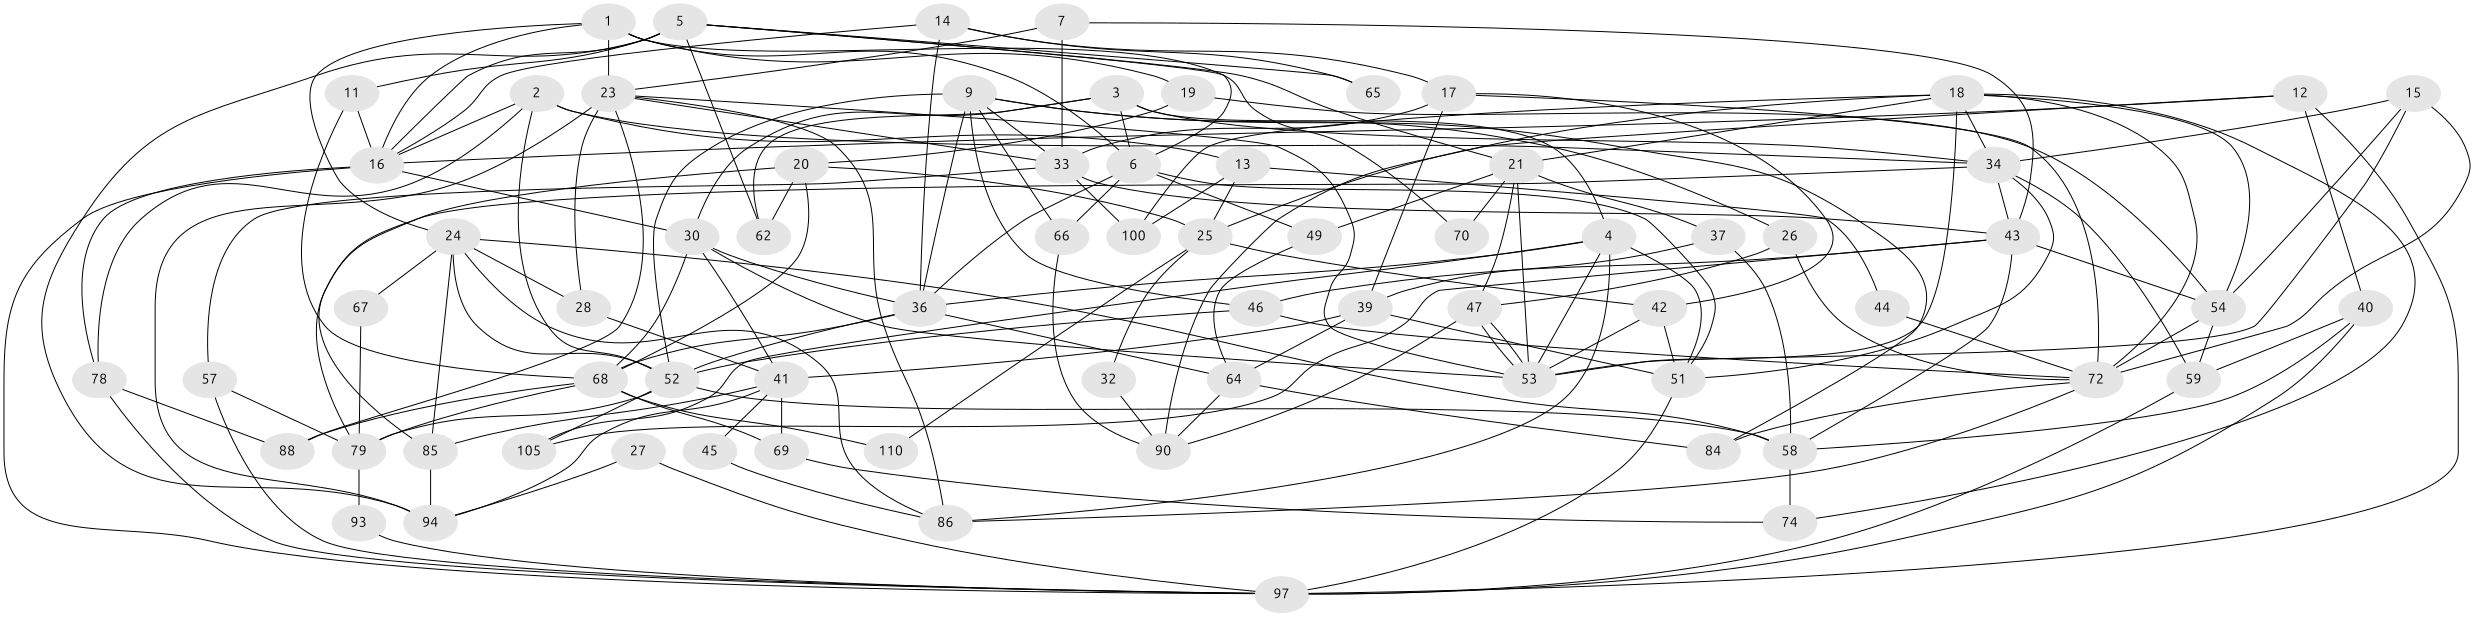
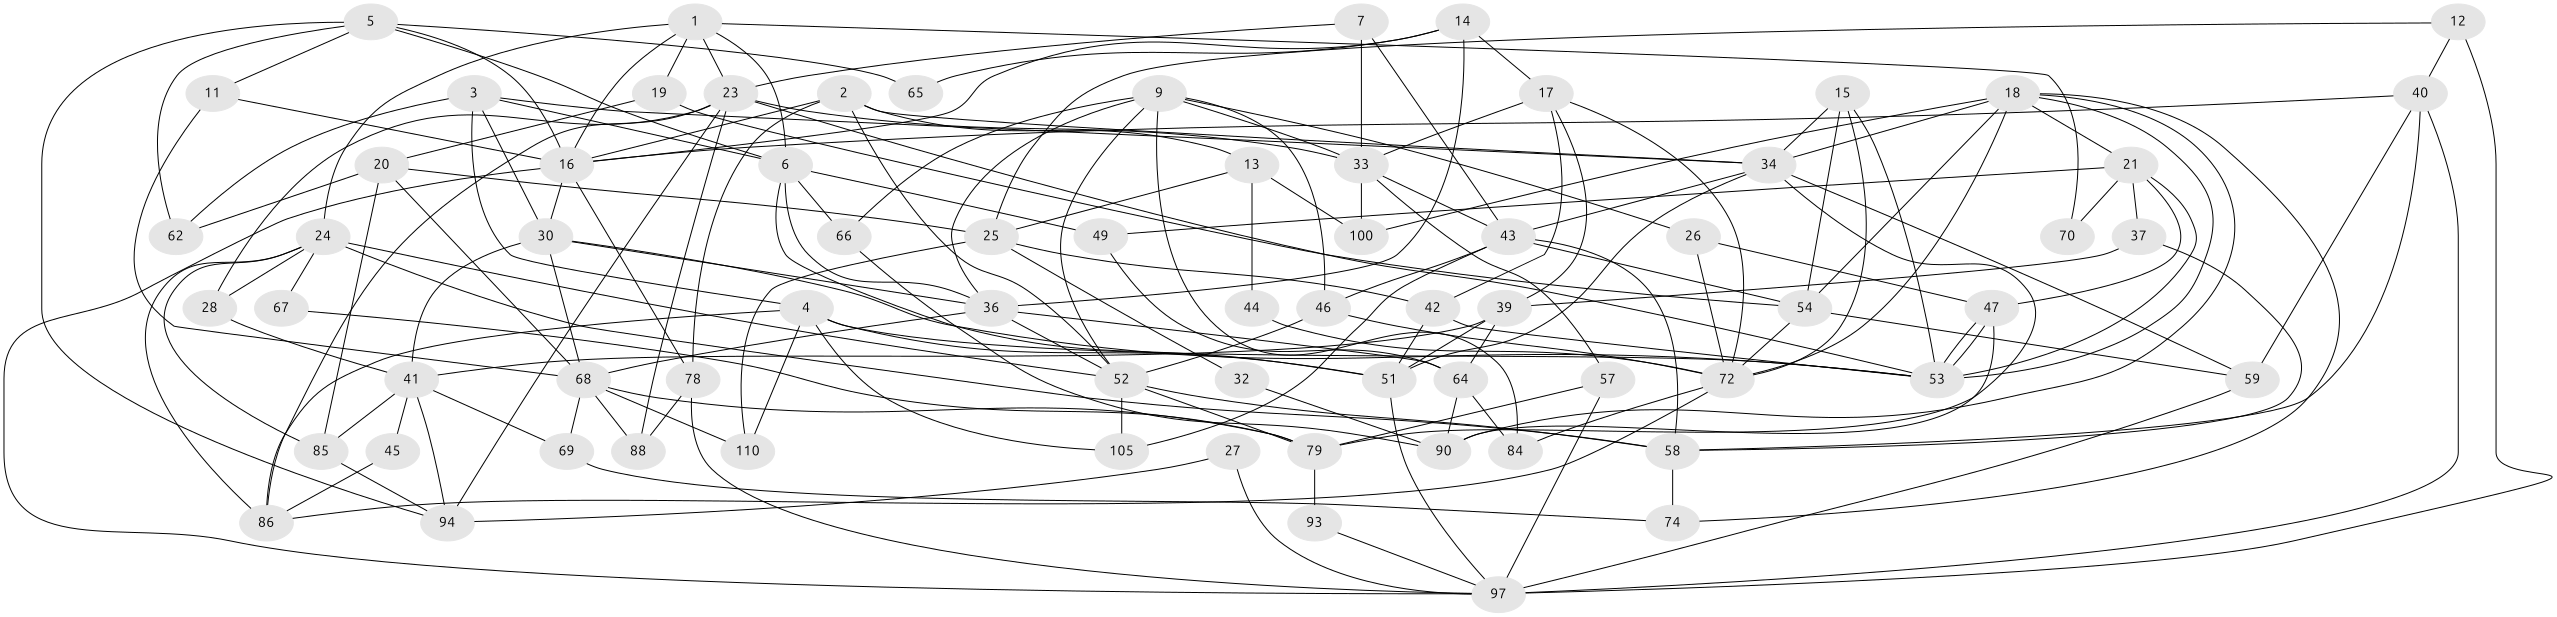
(1245, 77) -> none
(1713, 122) -> (1493, 123)
(1265, 275) -> (777, 380)
